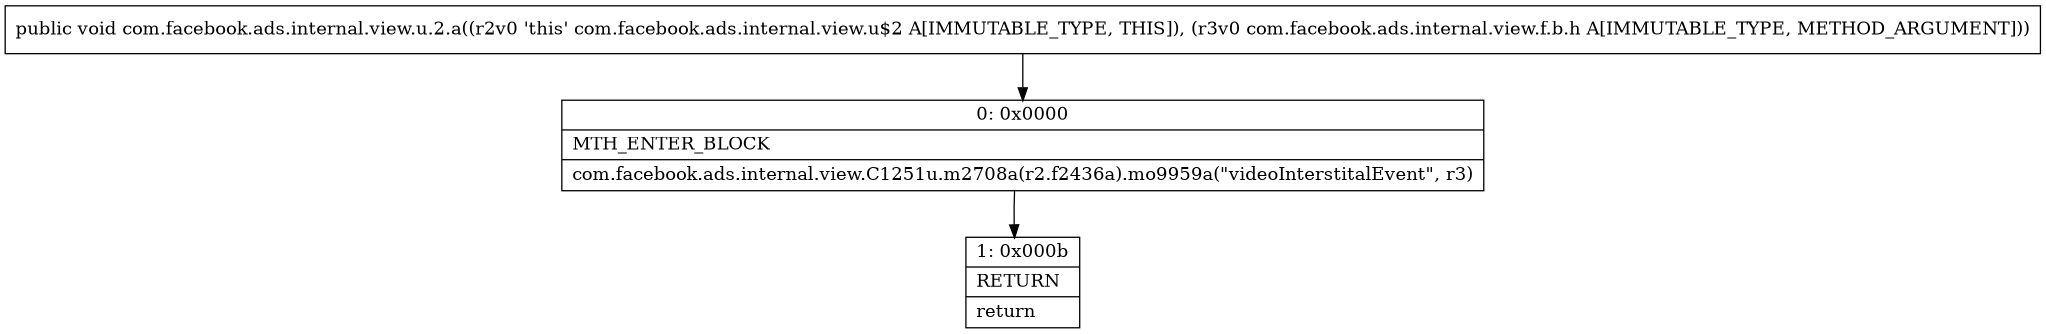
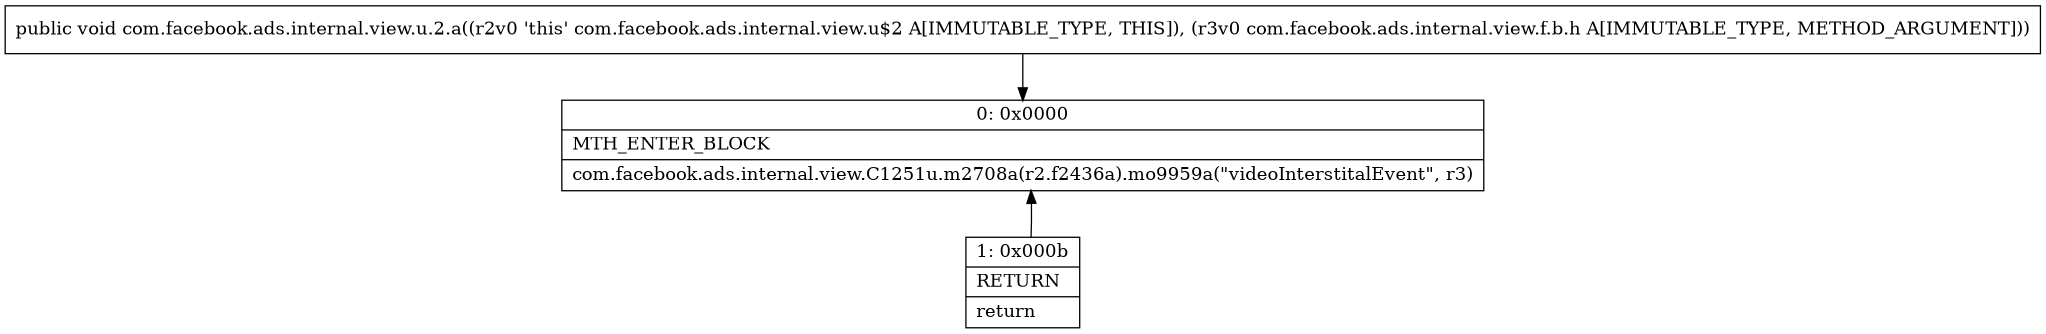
(1014, 208) -> (1031, 221)
